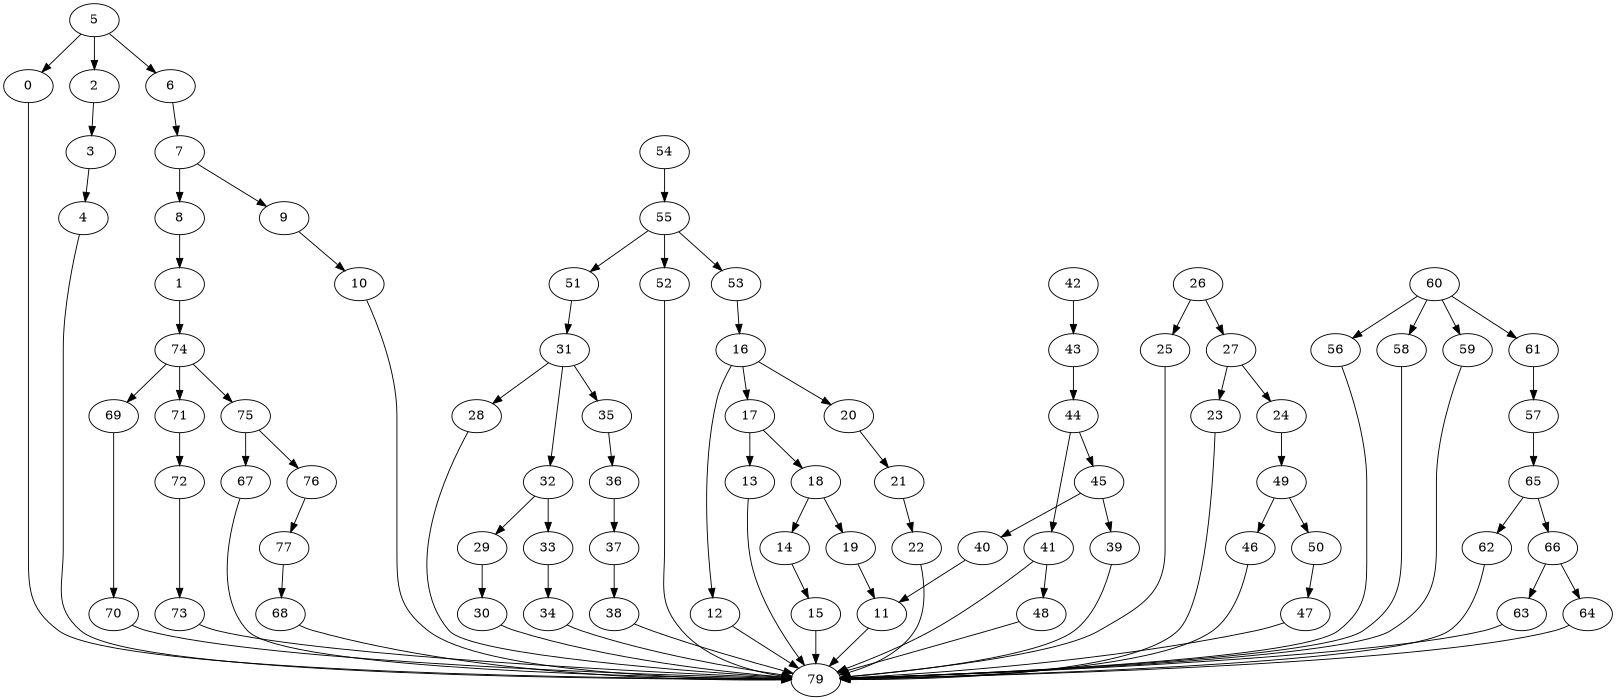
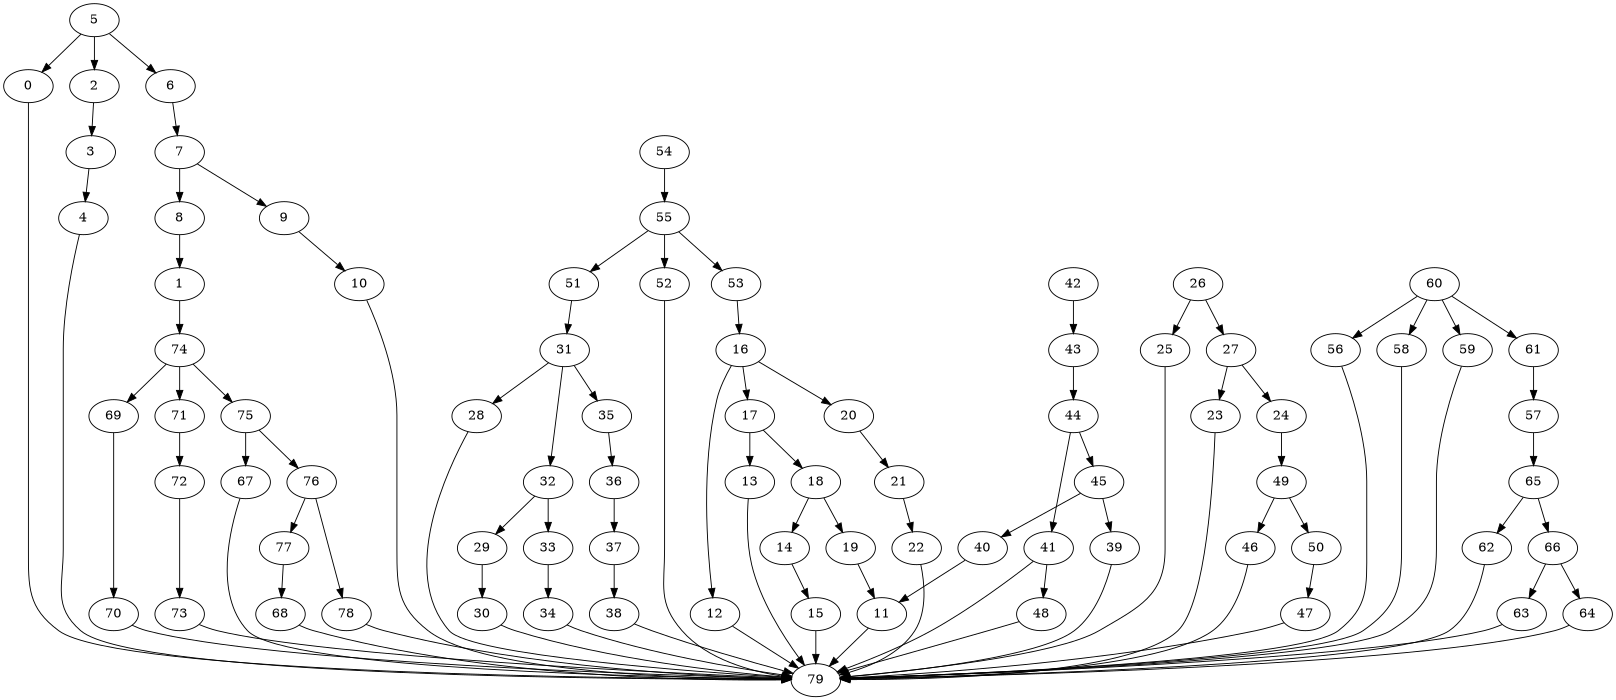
none -> (346, 614)
